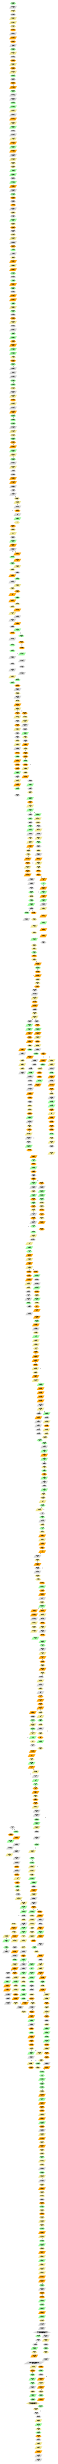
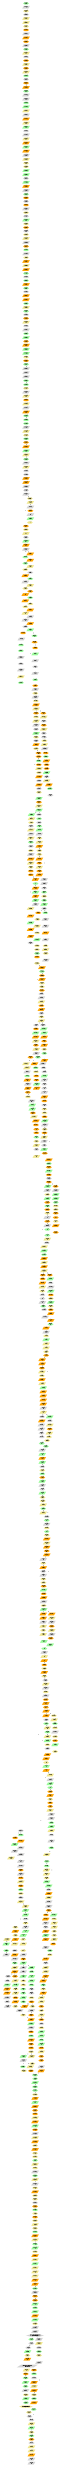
(30, 785) -> (39, 785)
none -> (46, 926)
